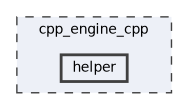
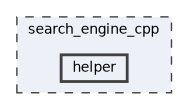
(94, 30) -> (94, 30)
